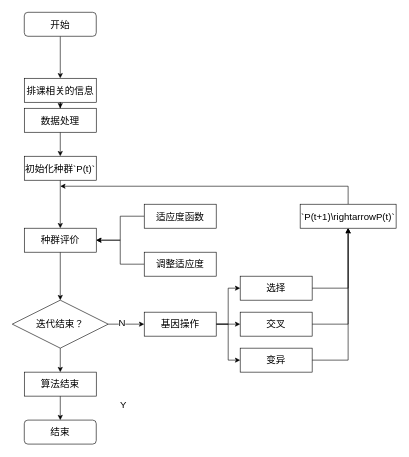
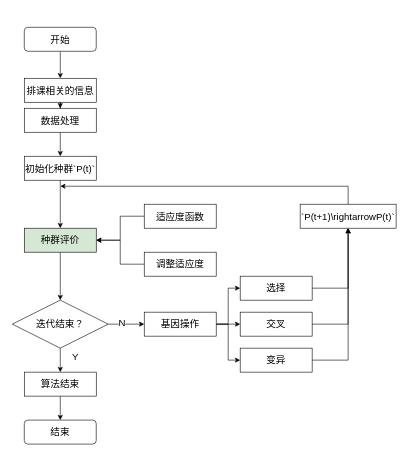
(60, 24) -> (60, 39)
(60, 240) -> (60, 240)
(123, 405) -> (75, 357)
